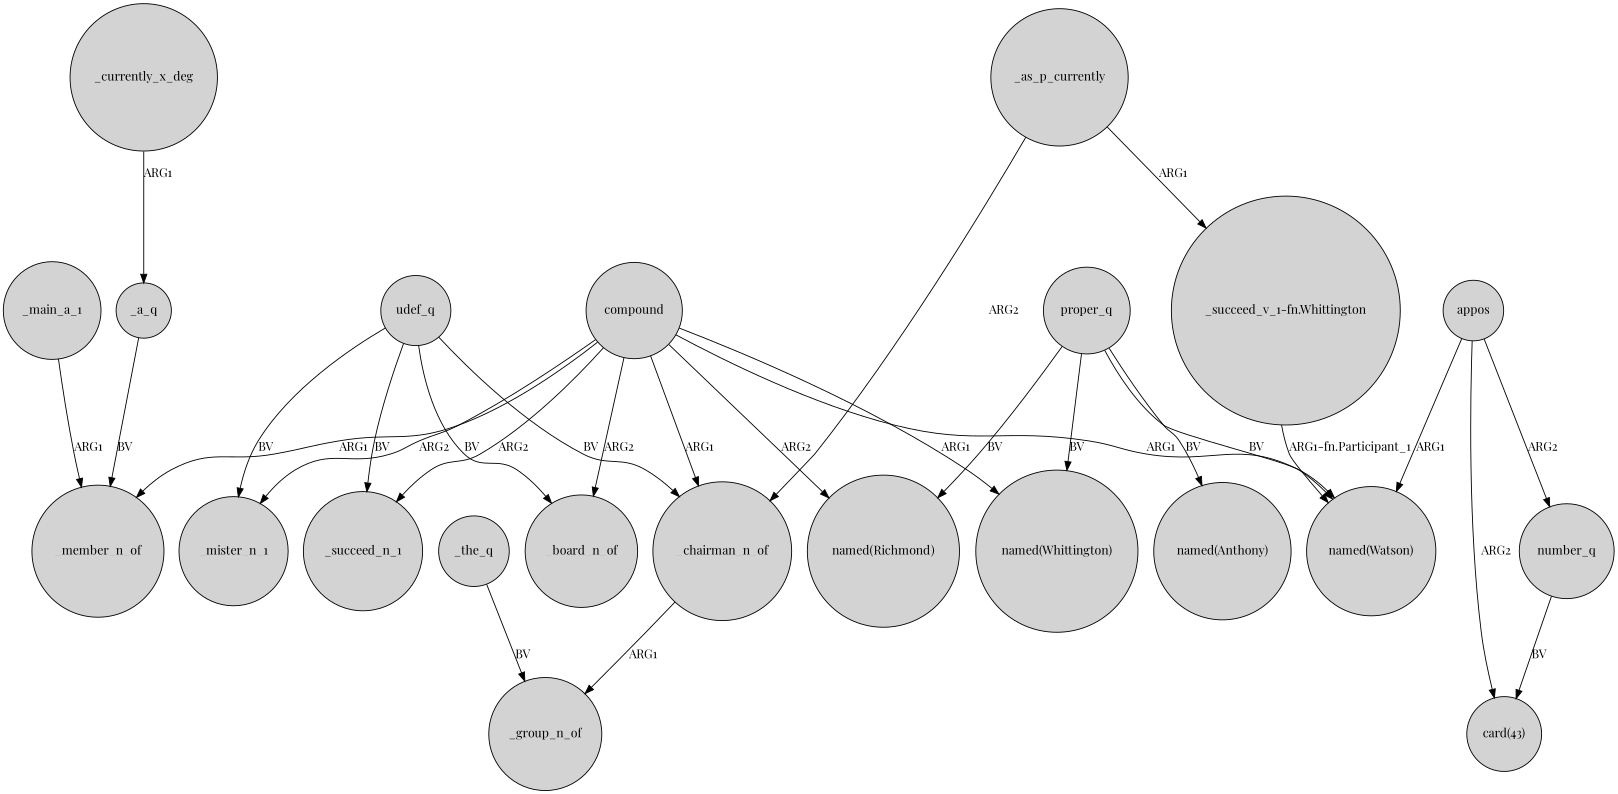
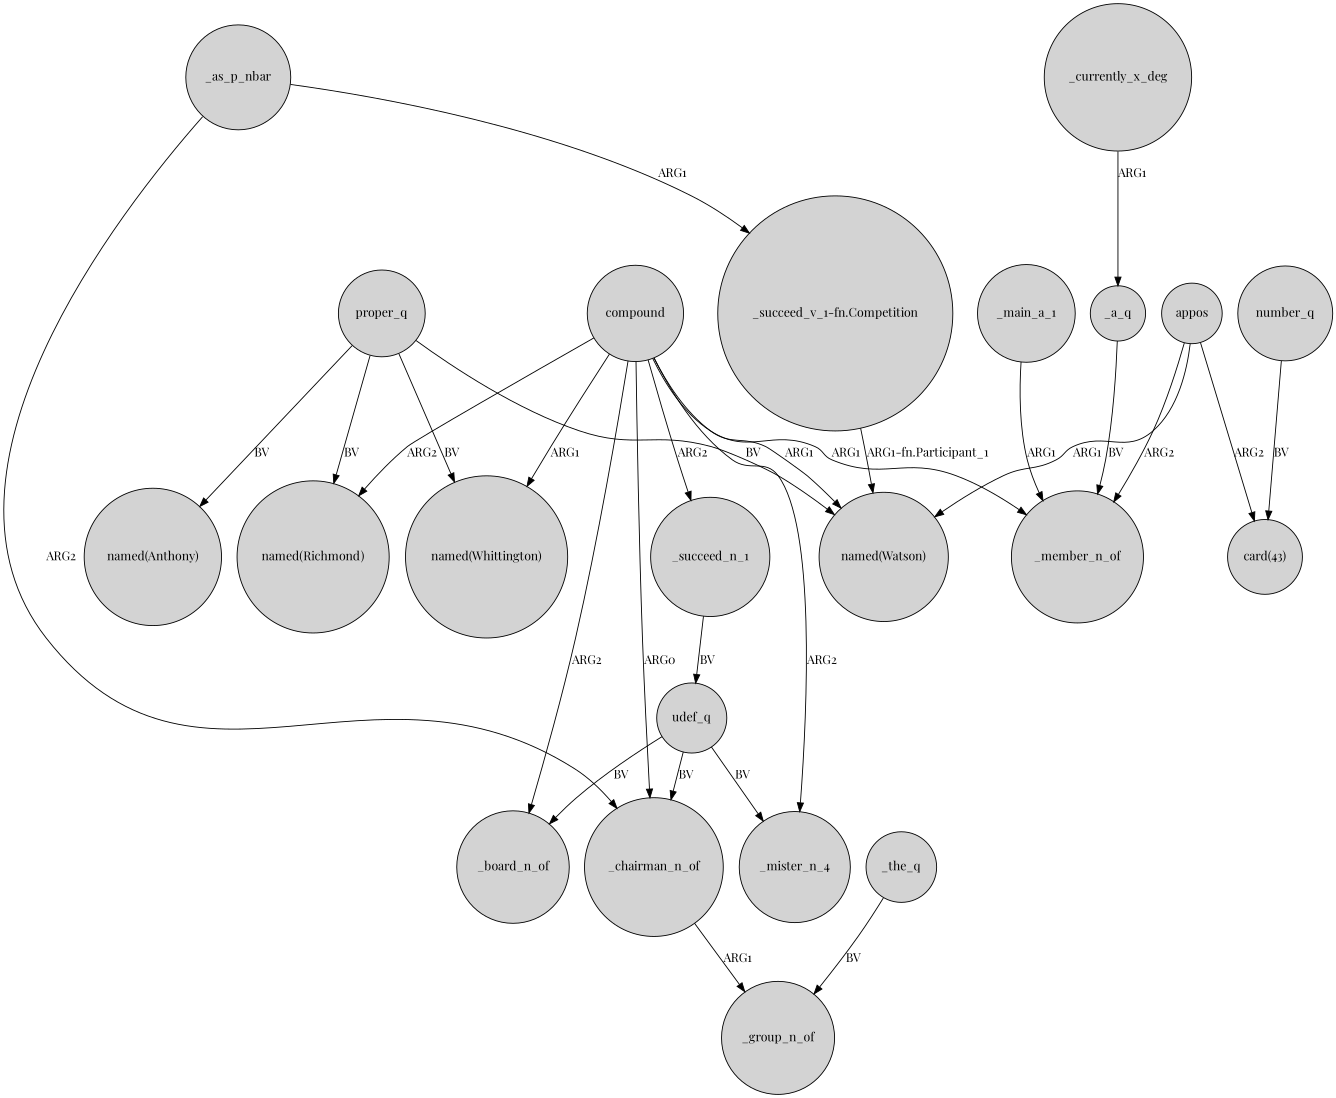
(1059, 77) -> (238, 77)
(1286, 311) -> (835, 313)
(382, 412) -> (700, 645)
(1515, 419) -> (1161, 414)
(700, 447) -> (660, 661)
(234, 551) -> (795, 867)
